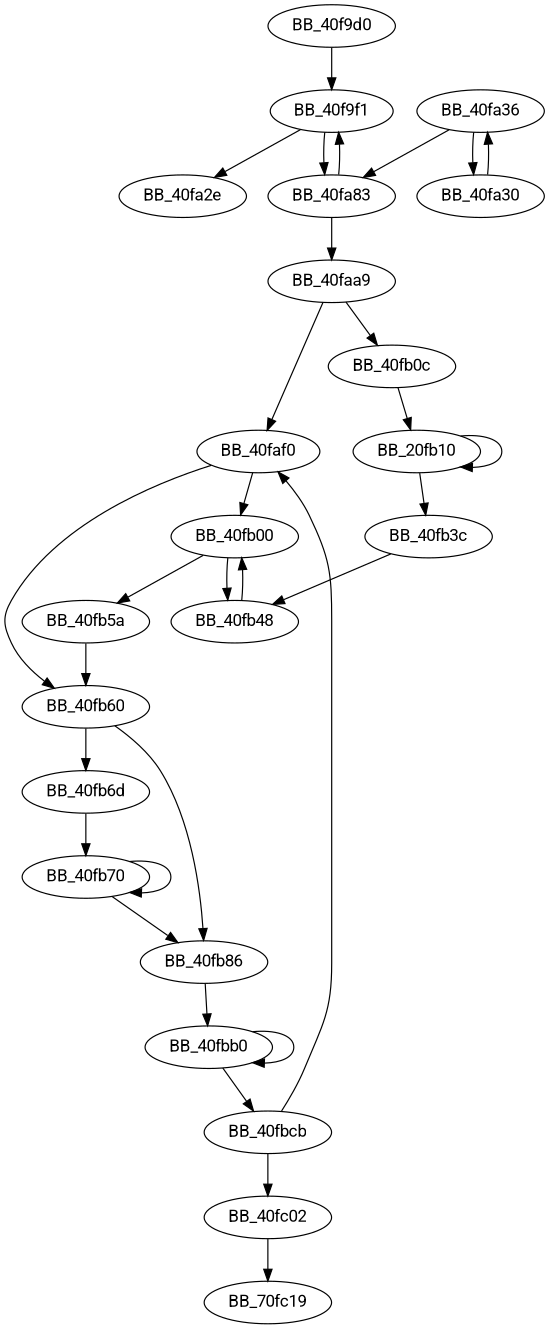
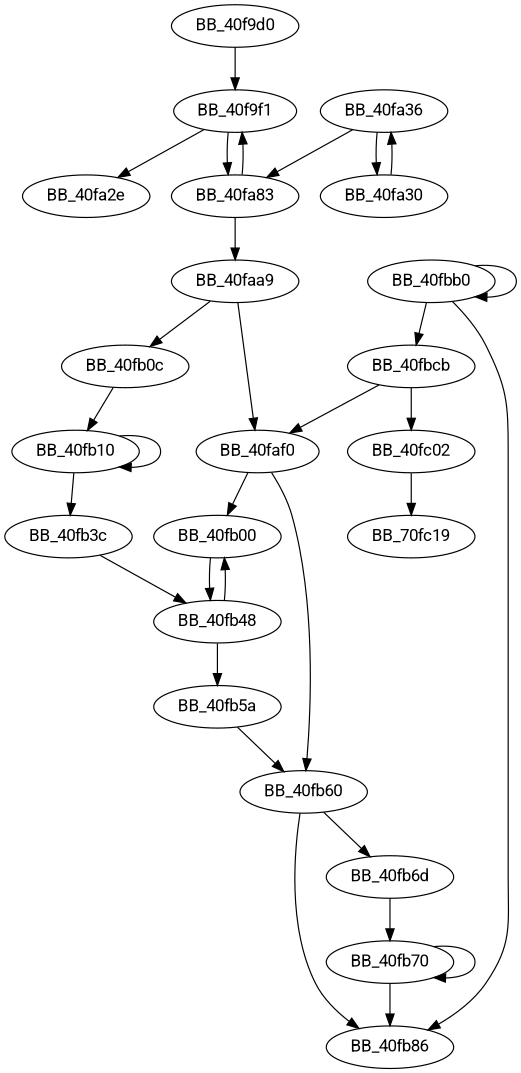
(417, 452) -> (76, 452)
(166, 576) -> (217, 658)
(206, 999) -> (508, 669)
